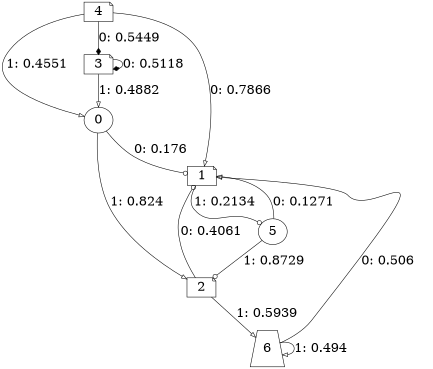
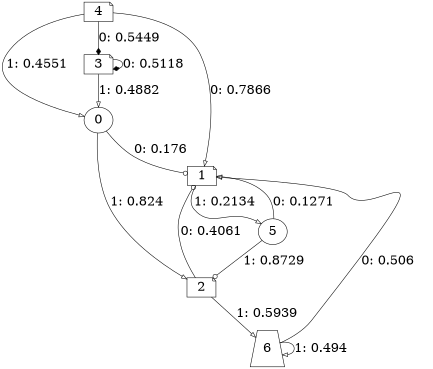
(212, 218) -> (212, 218)
